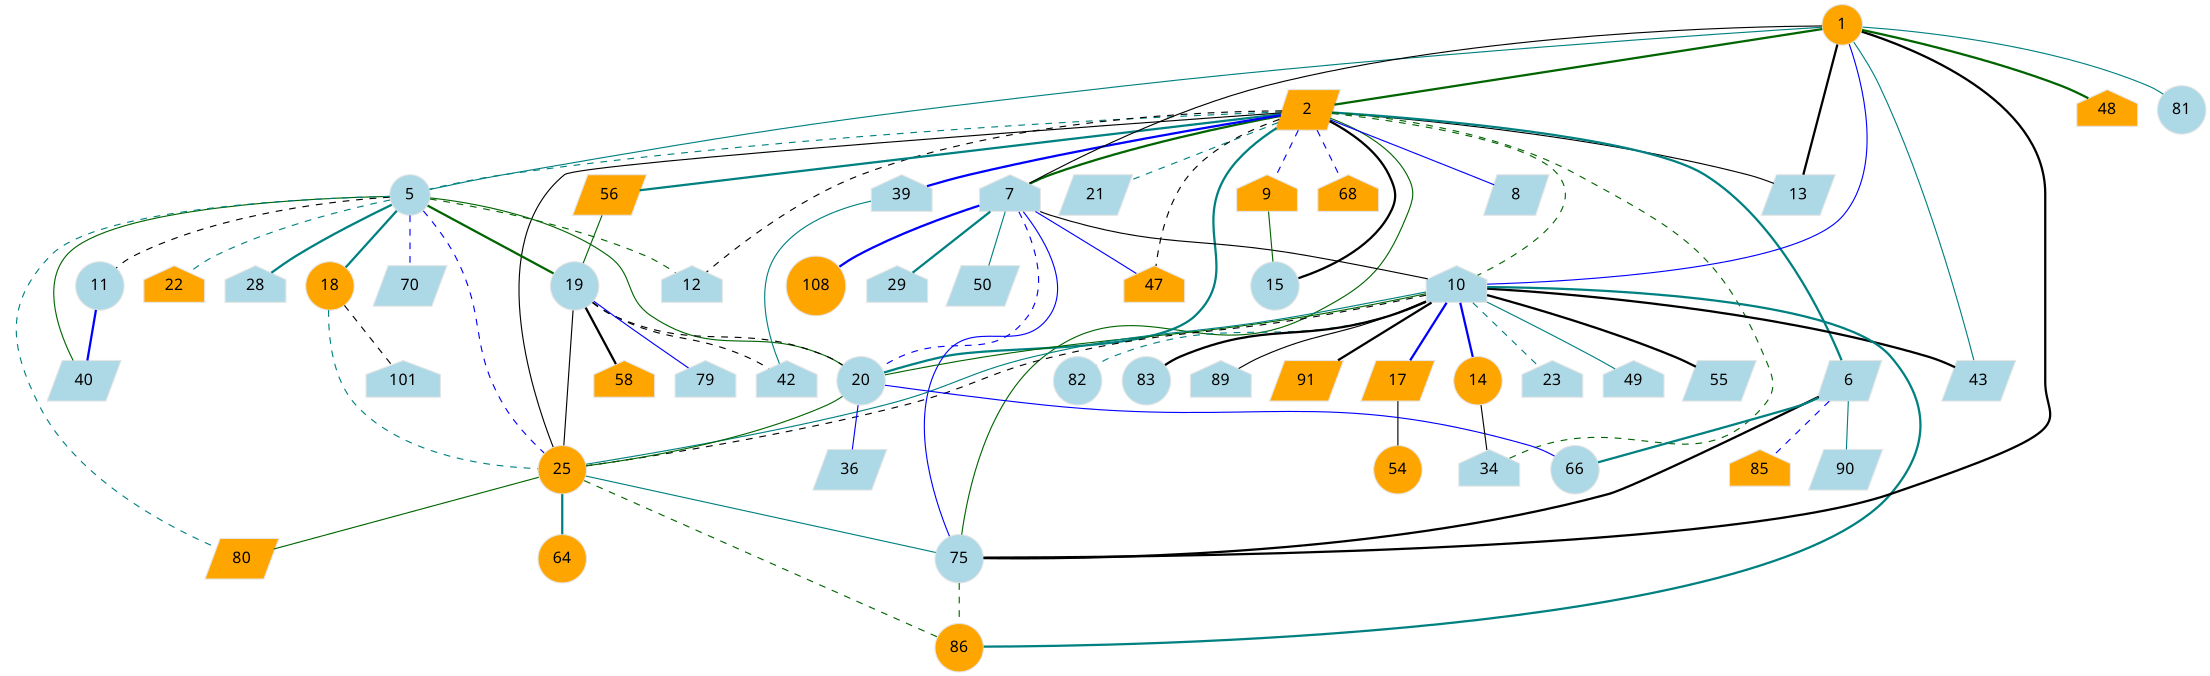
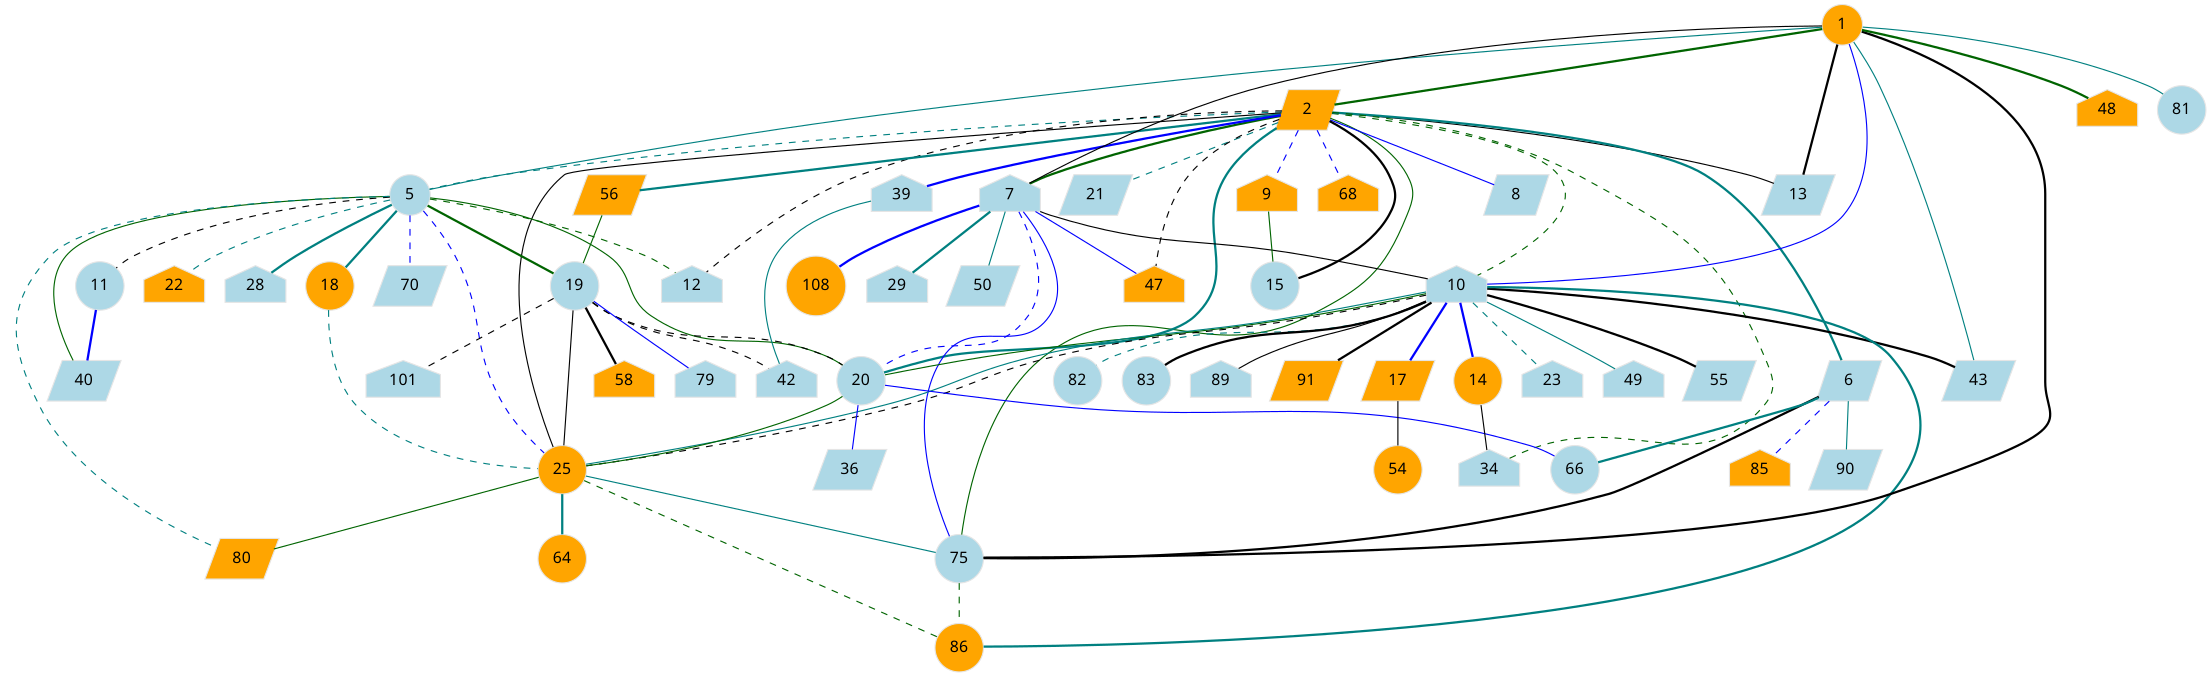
(368, 335) -> (489, 333)
